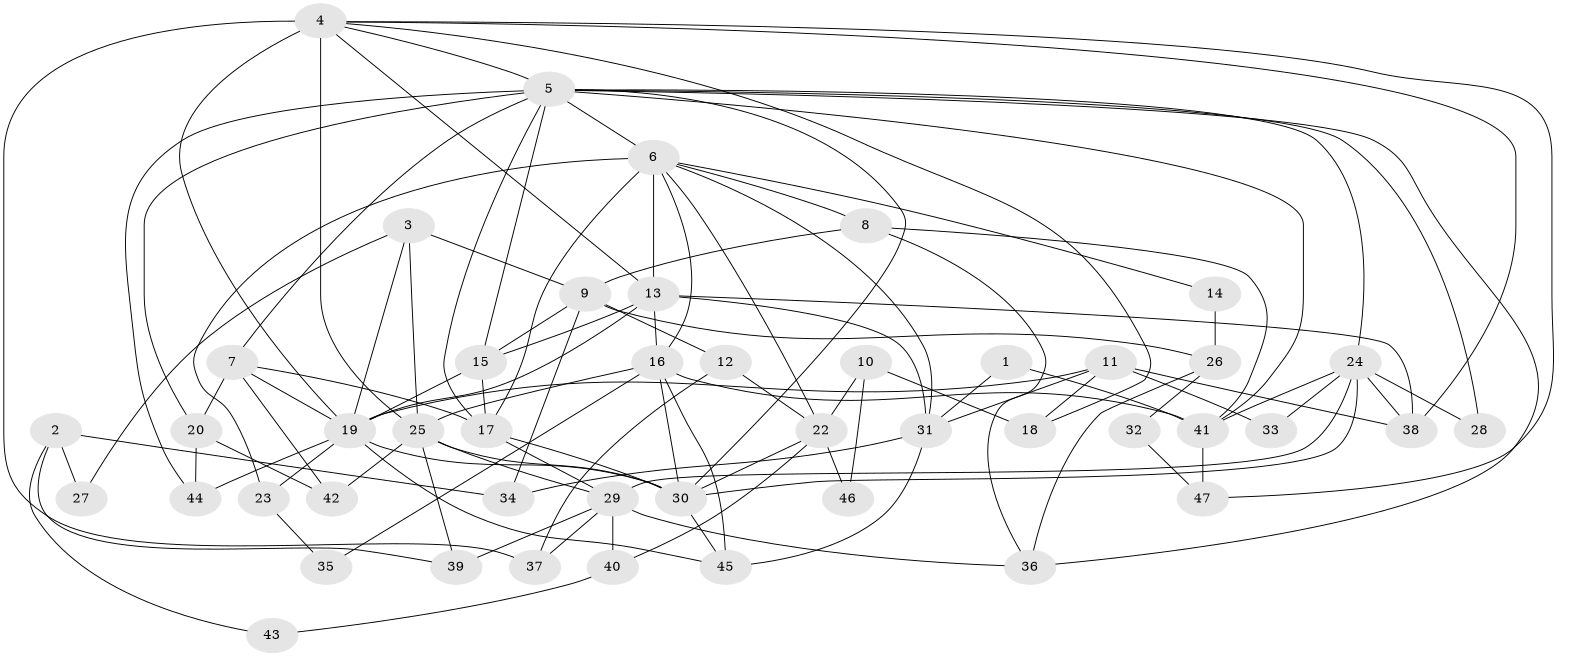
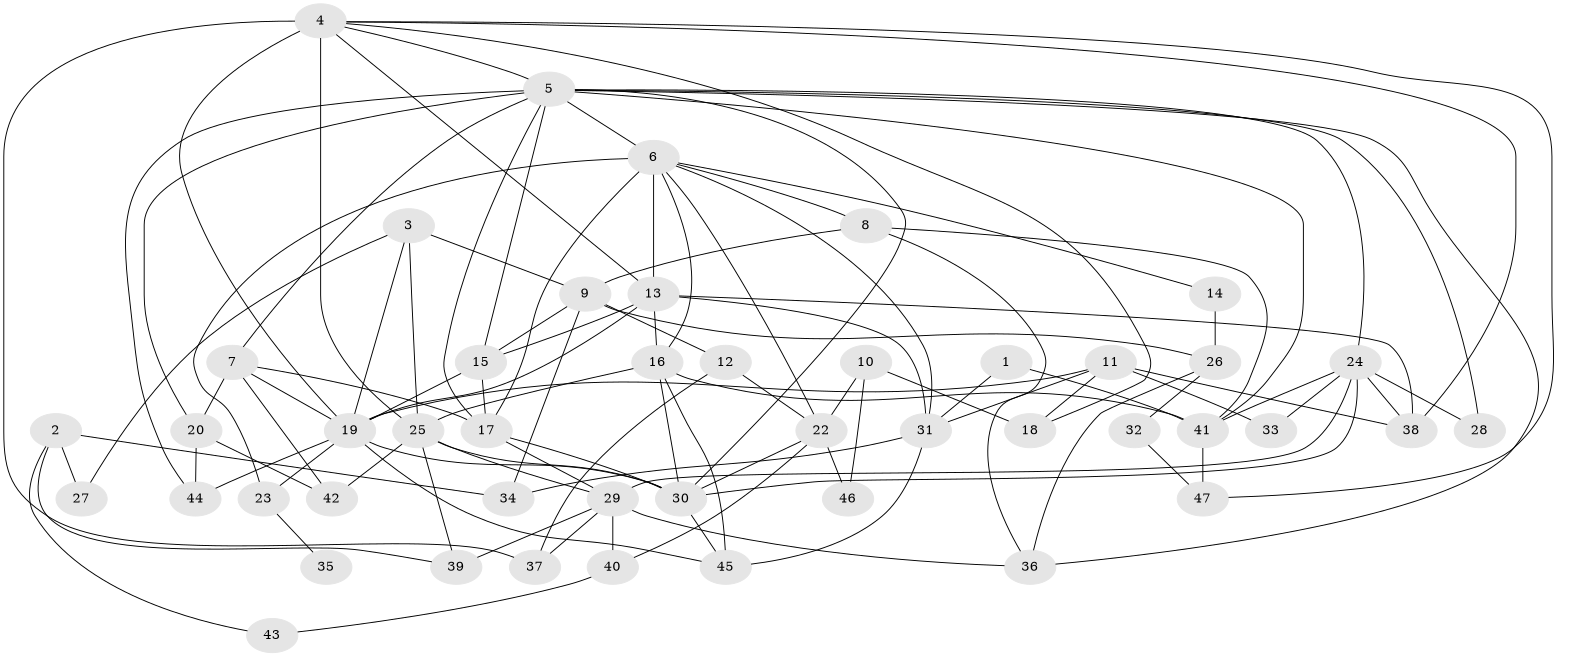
(477, 474) -> none
